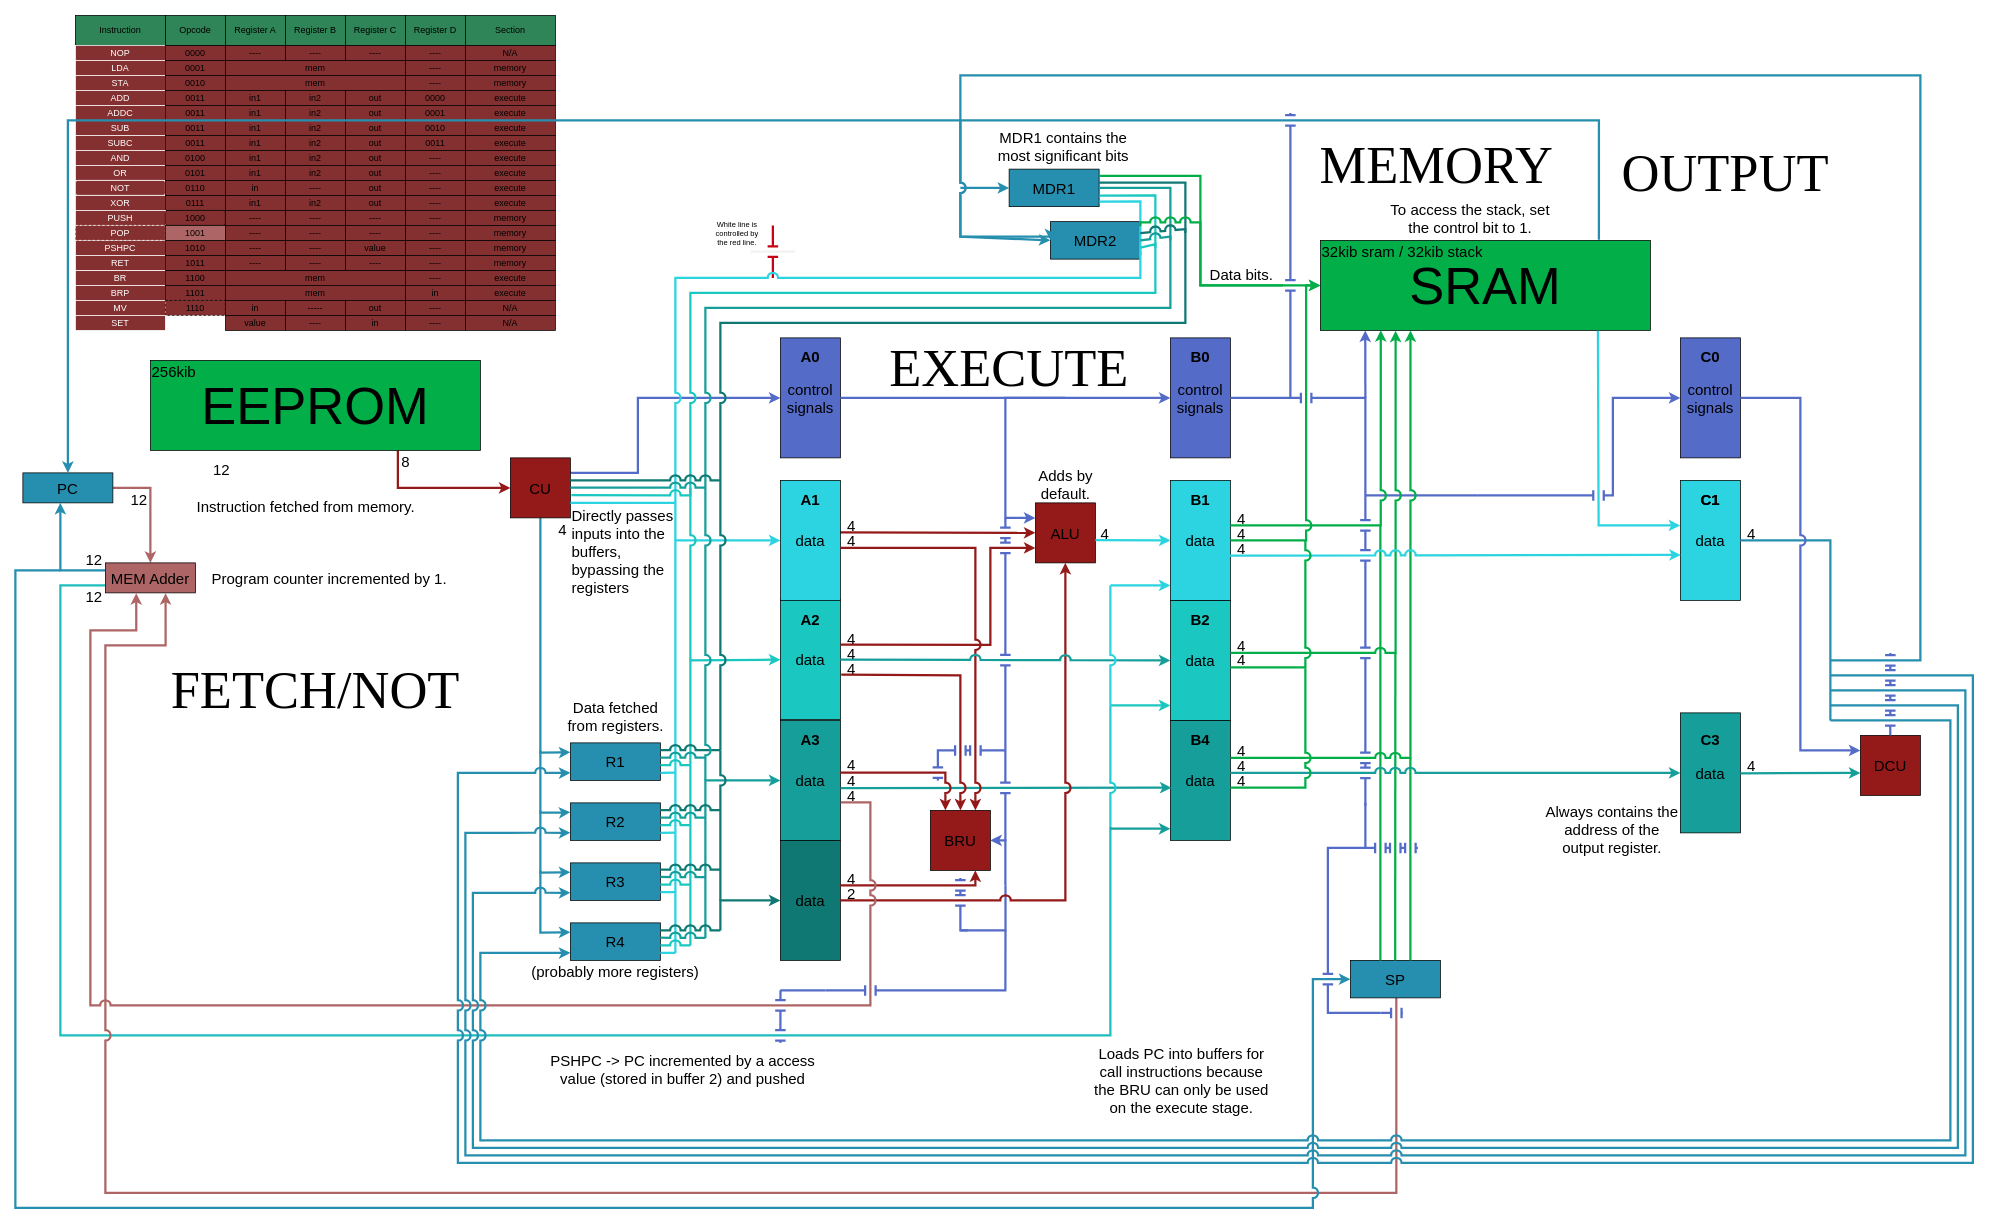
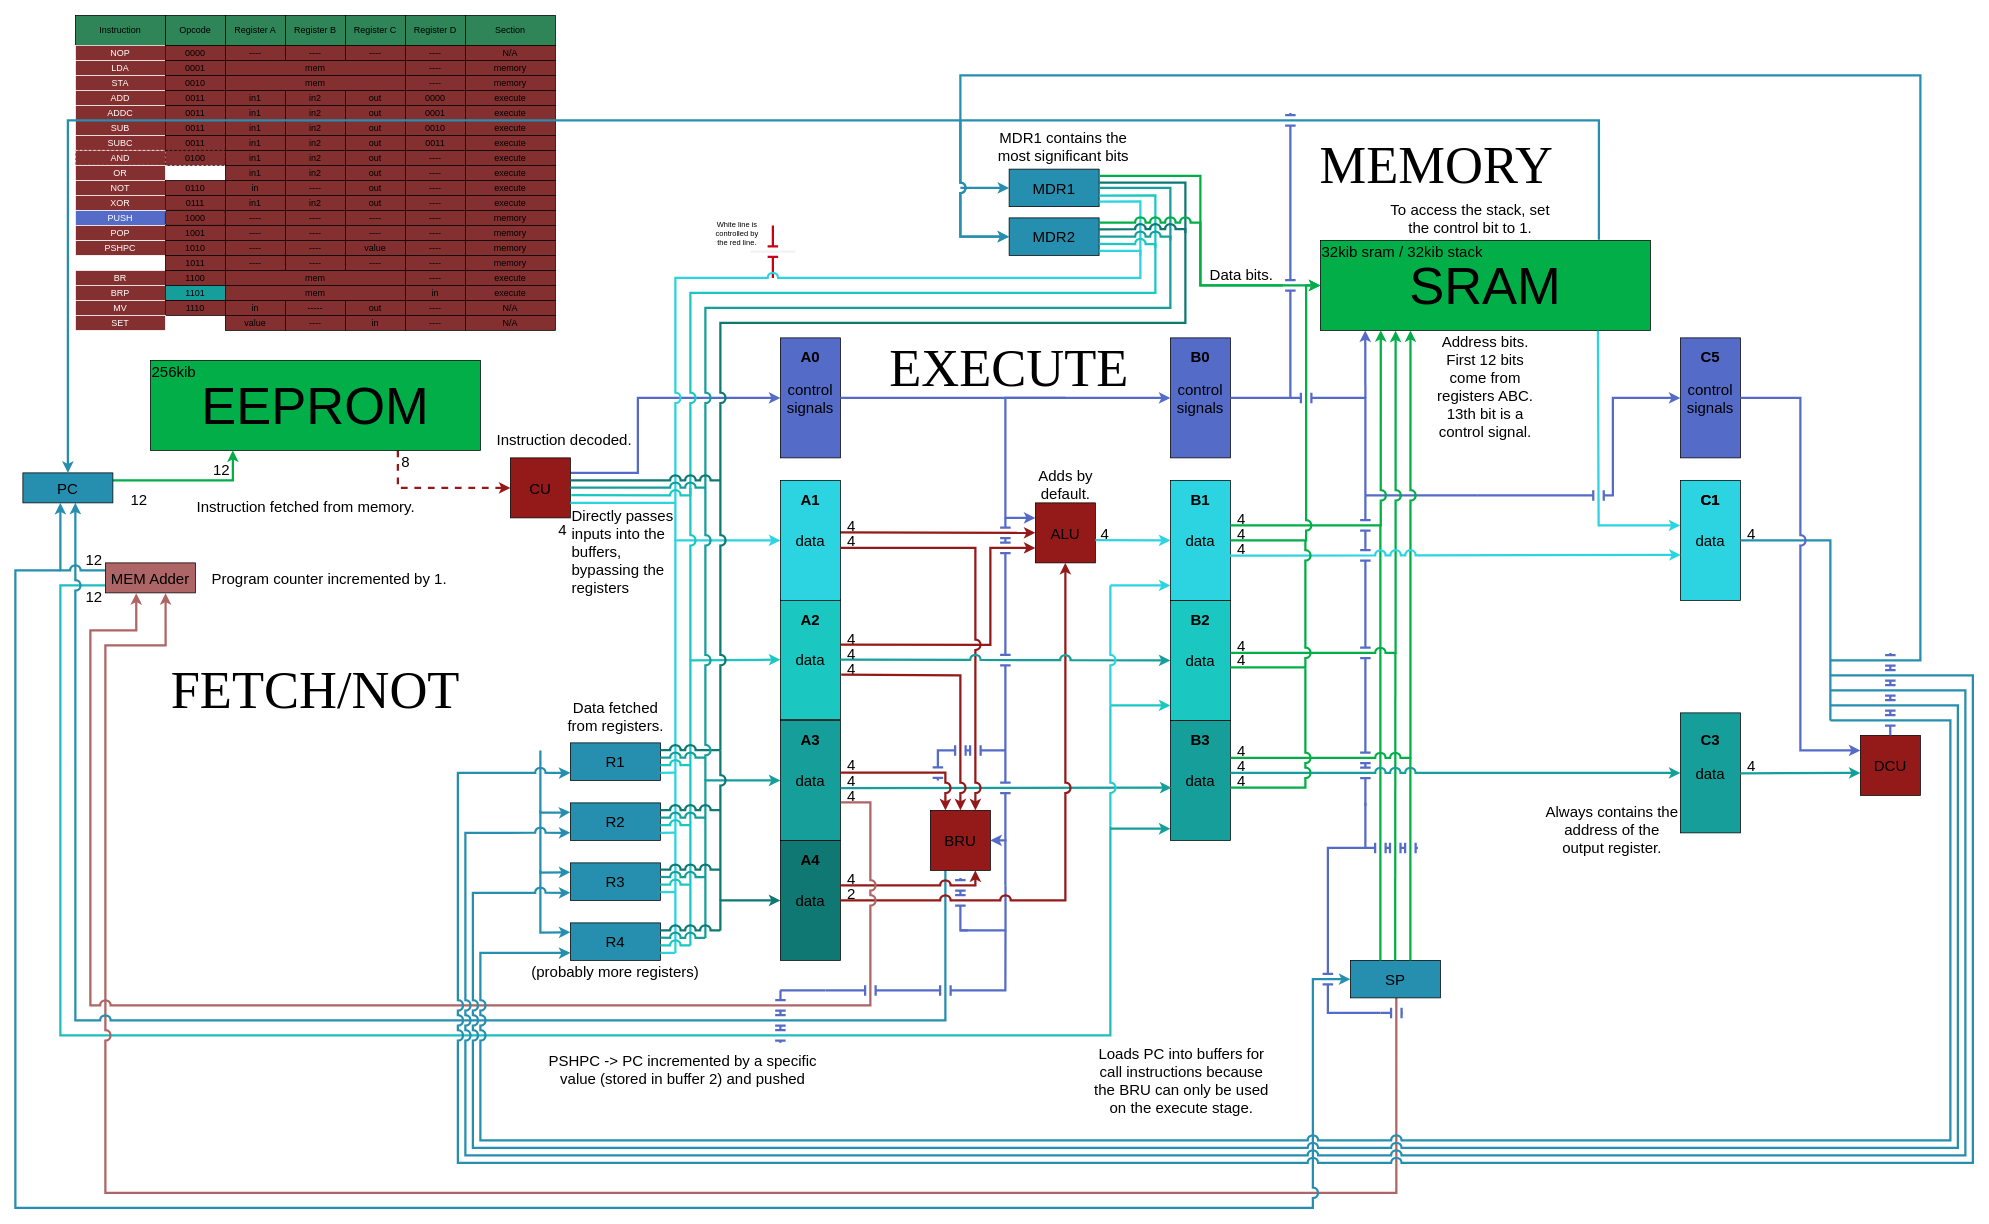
(120, 158) -> (120, 158)
(195, 158) -> (195, 158)
(195, 173) -> none
(1710, 173) -> none
(120, 188) -> (120, 188)
(120, 218) -> (120, 218)
(120, 233) -> (120, 233)
(195, 233) -> (195, 233)
(1095, 240) -> (1054, 237)
(120, 263) -> none
(195, 293) -> (195, 293)
(195, 308) -> (195, 308)
(1710, 357) -> (1710, 357)
none -> (1485, 387)
none -> (567, 439)
none -> (184, 480)
(429, 488) -> (429, 488)
(150, 503) -> none
(540, 646) -> none
(1200, 739) -> (1200, 739)
none -> (810, 859)
none -> (331, 1020)
(683, 1069) -> (683, 1069)
